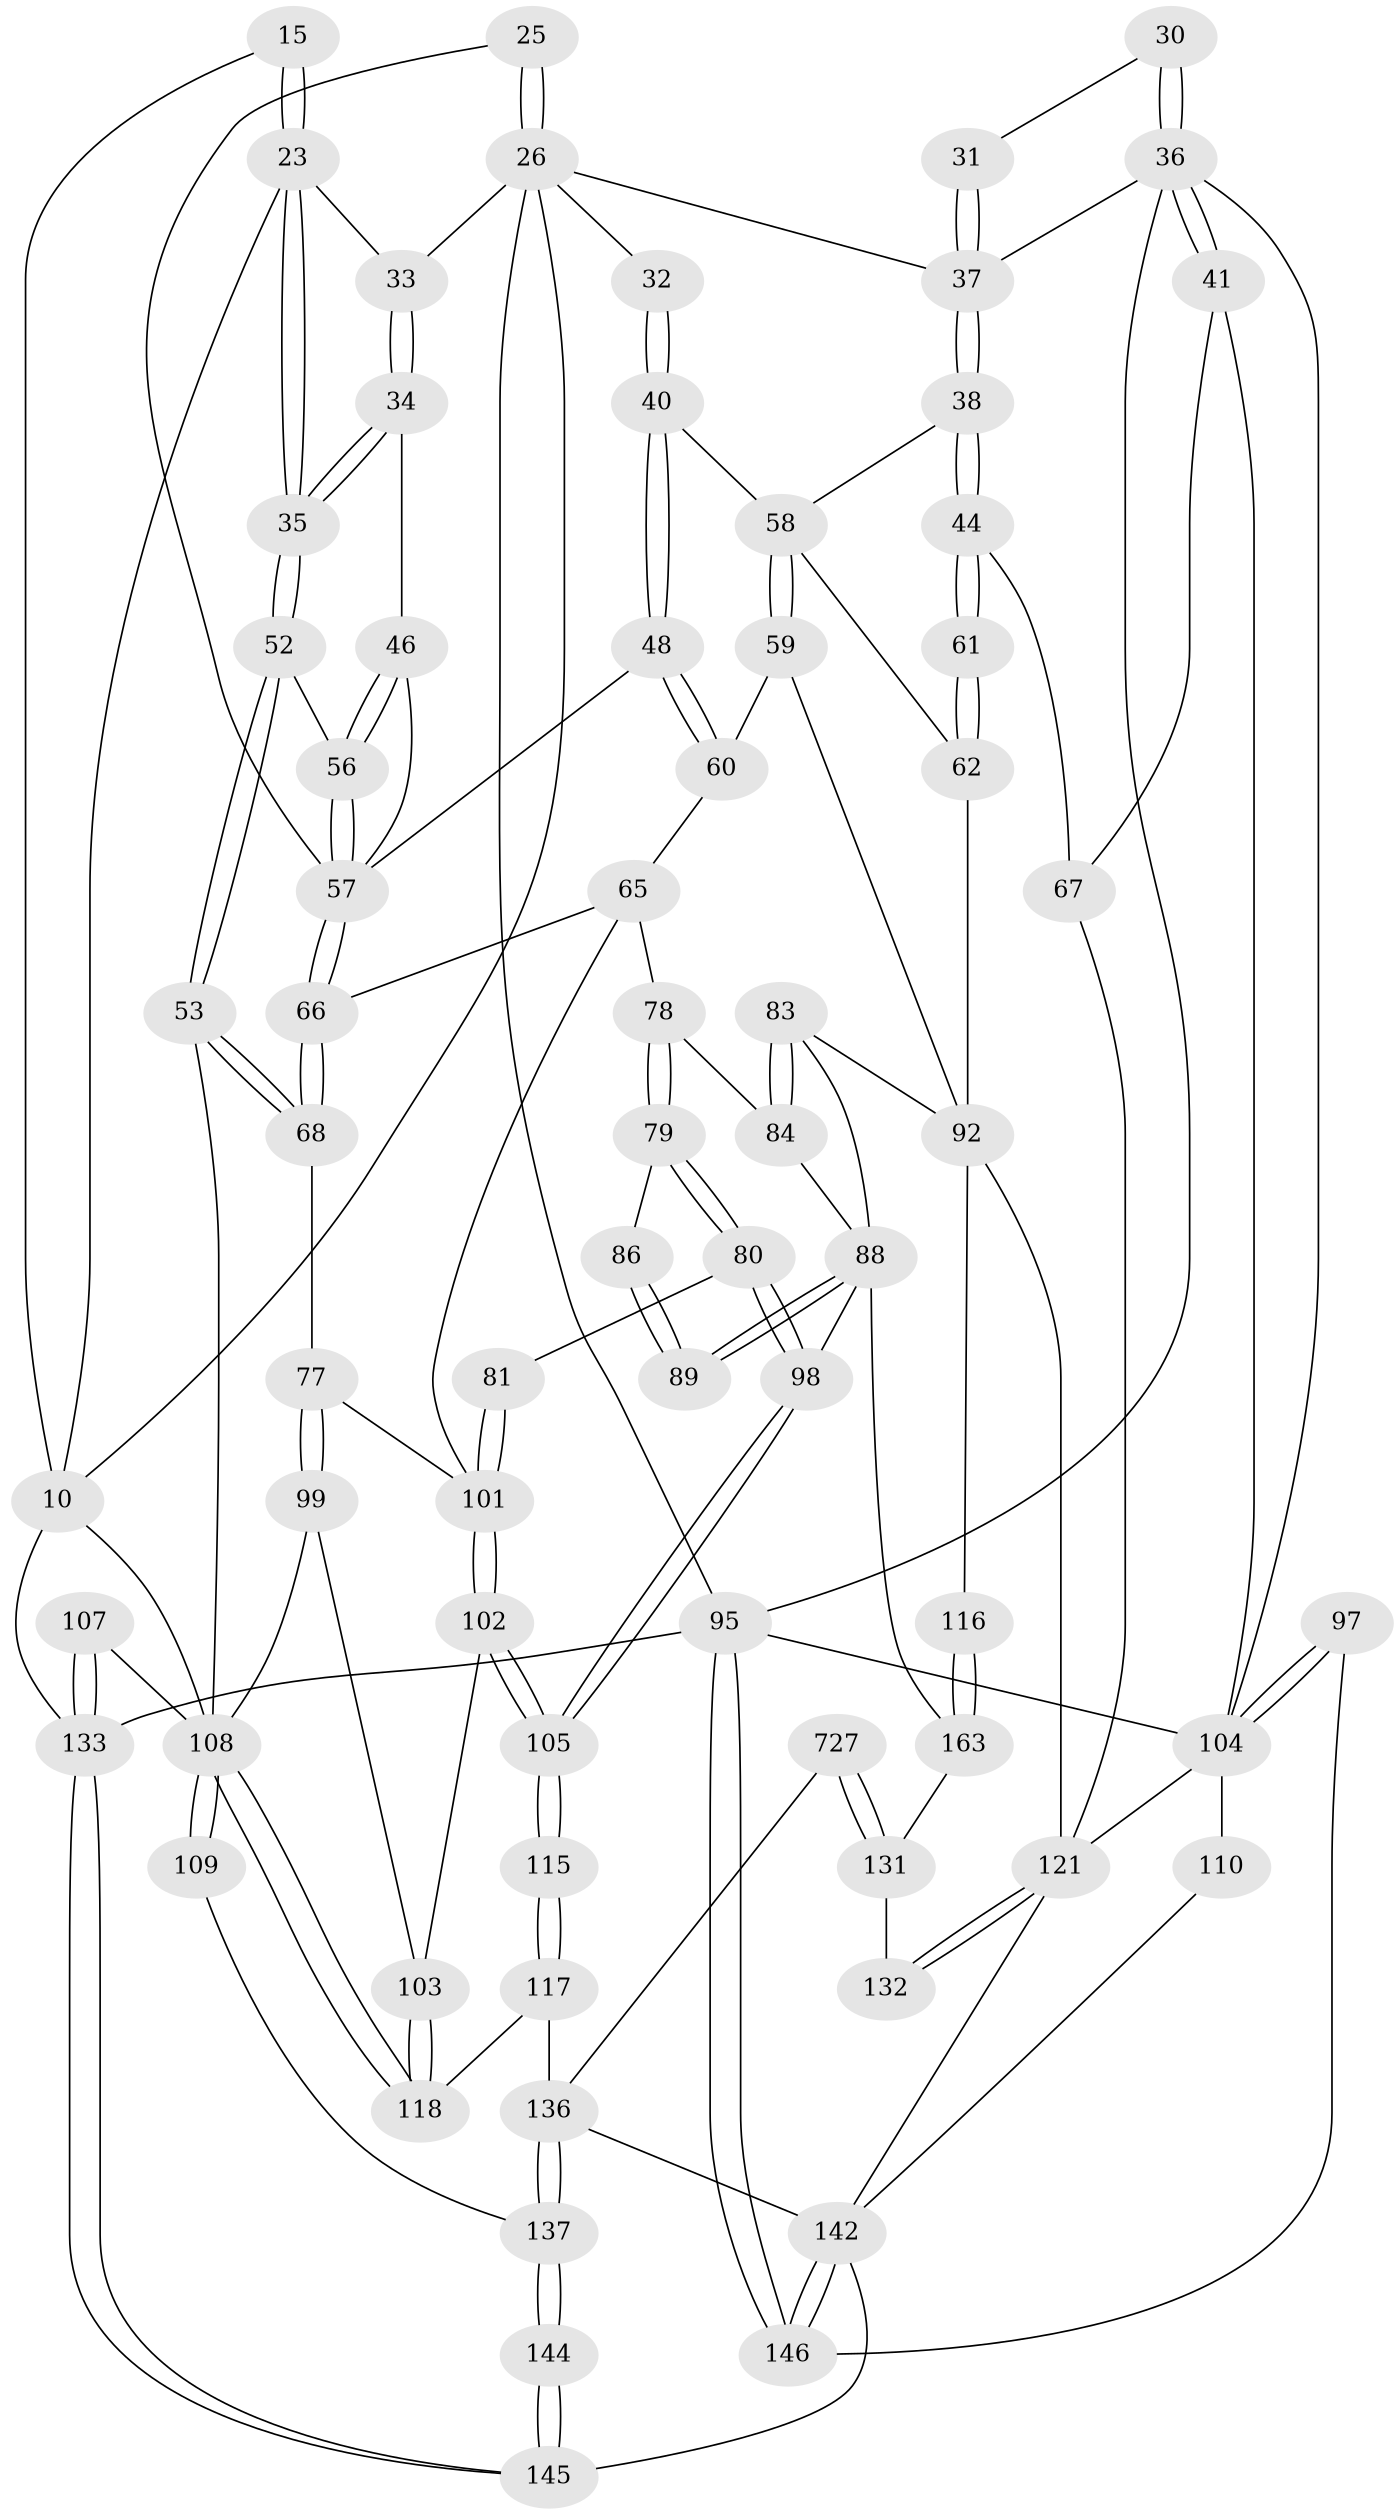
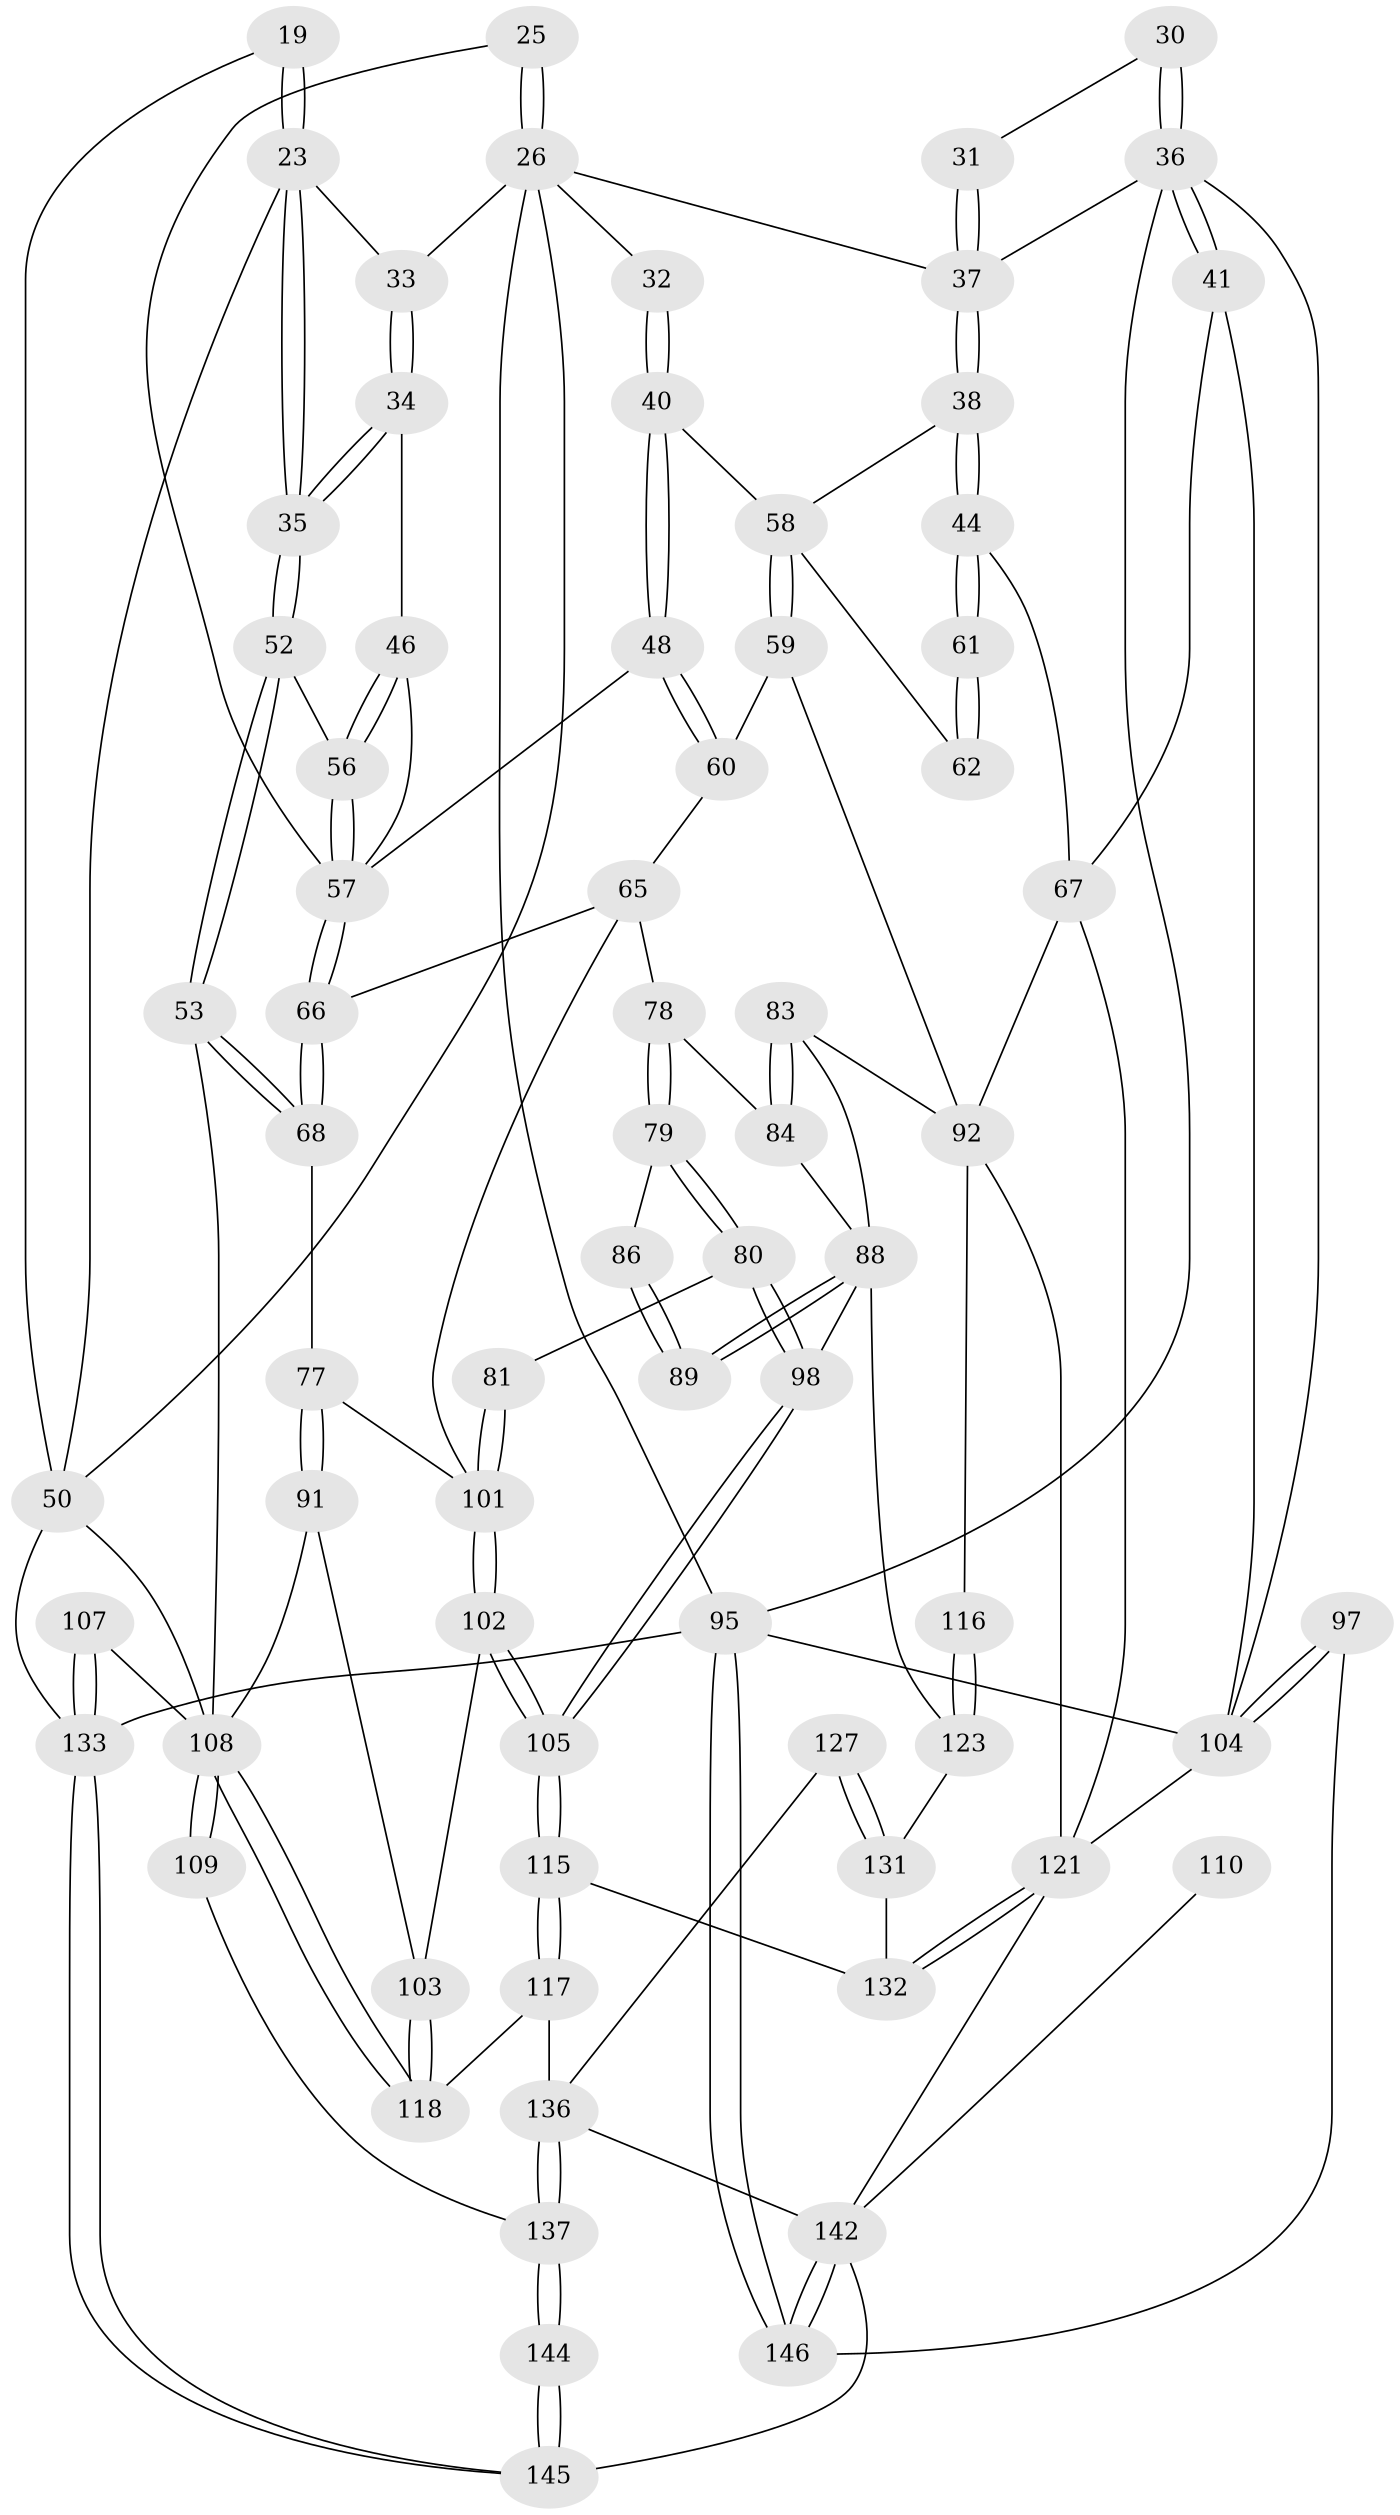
(293, 37) -> (293, 37)
(968, 952) -> (1018, 1013)
(58, 1501) -> (58, 1501)
(312, 1501) -> (312, 1501)
(837, 1745) -> (837, 1745)
(964, 1745) -> (964, 1745)
(1222, 1806) -> none
none -> (724, 1931)
